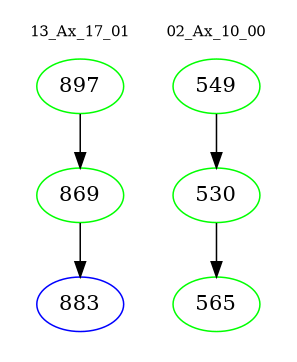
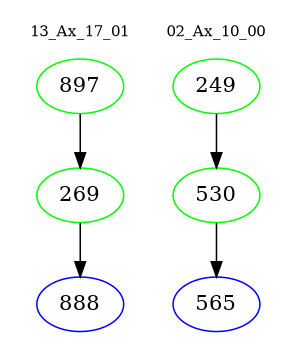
(216, 86) -> (216, 86)
(80, 195) -> (80, 195)
(80, 304) -> (80, 304)
(216, 304) -> (216, 304)
